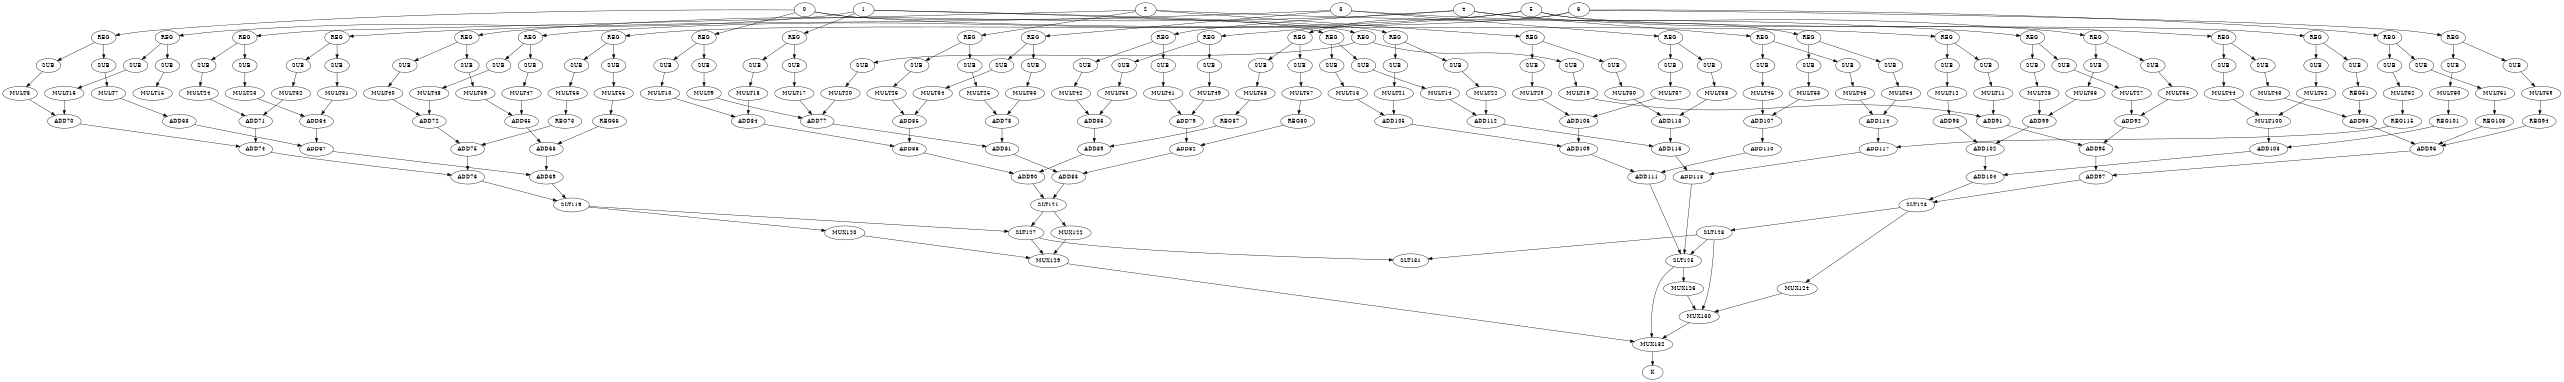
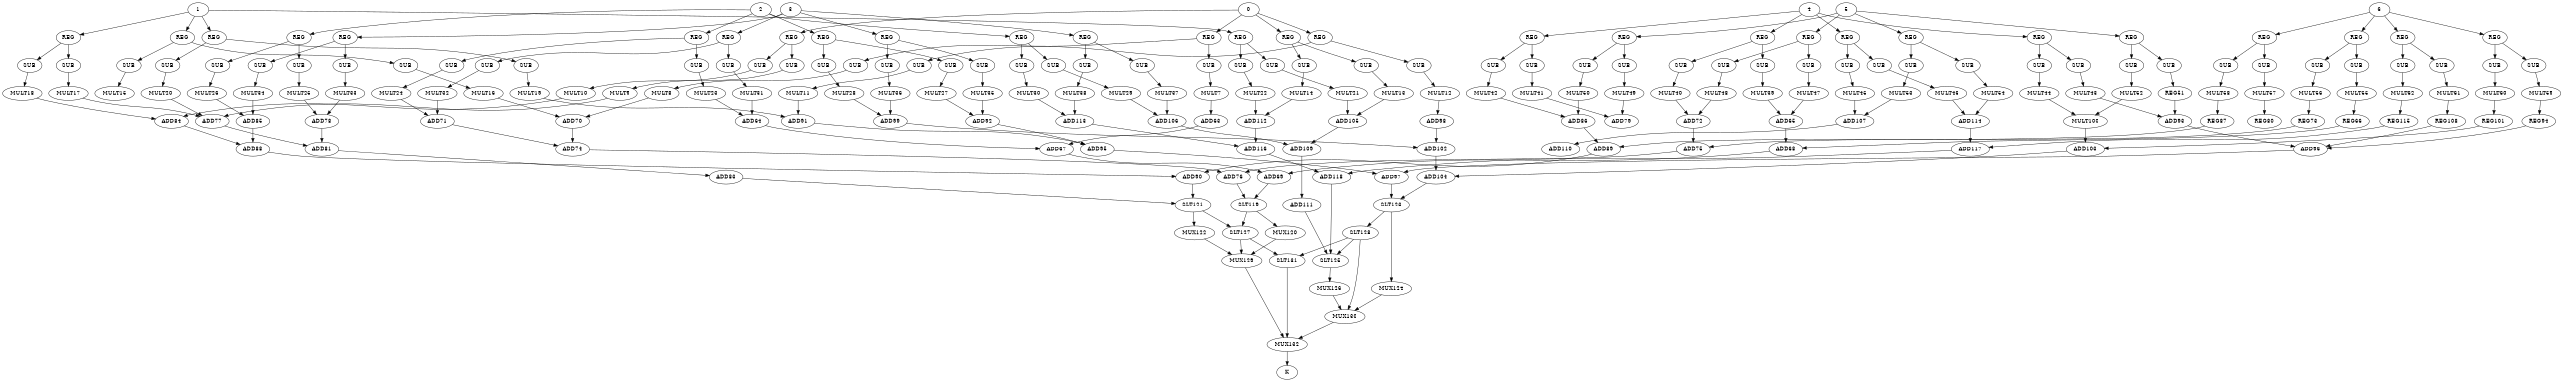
(1186, 149) -> none
(1705, 162) -> none
(1654, 297) -> (1287, 301)
